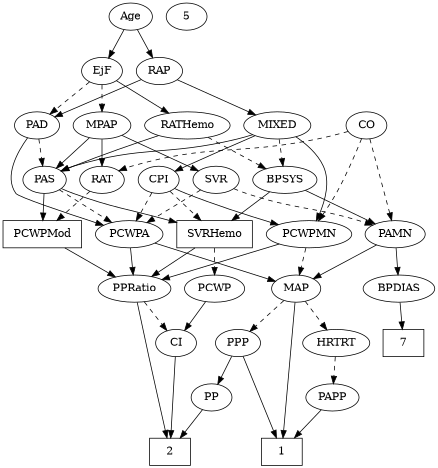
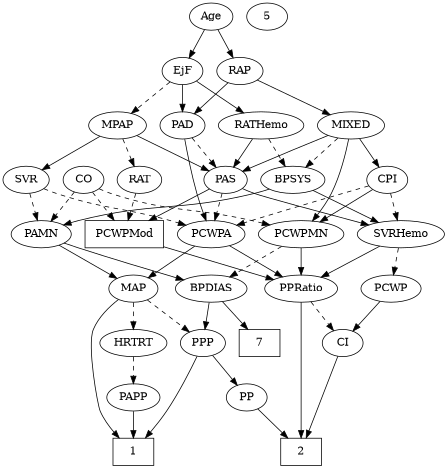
(73, 96) -> (183, 95)
(102, 149) -> (127, 149)
(243, 149) -> (98, 200)
(215, 234) -> (401, 234)
(303, 258) -> (261, 258)
none -> (208, 312)
